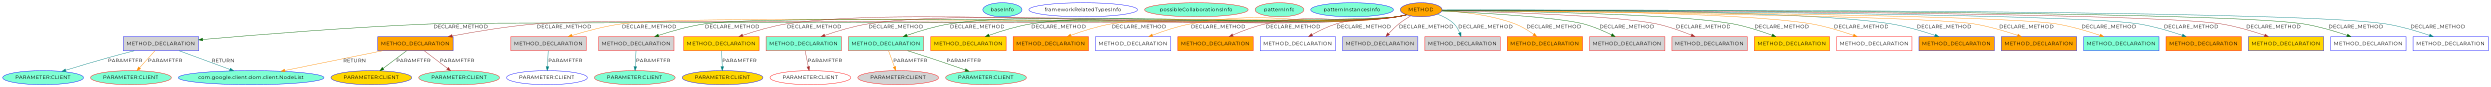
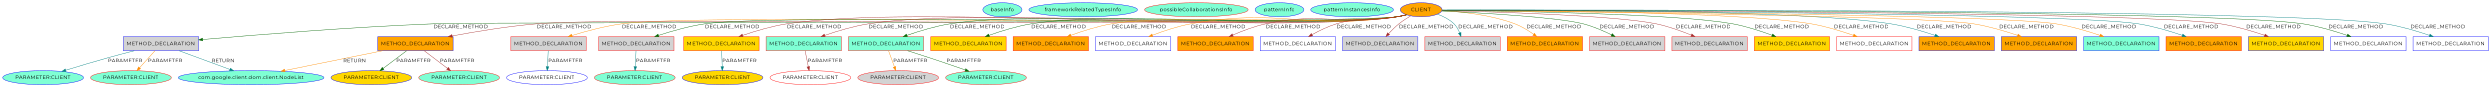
(1083, 10) -> (1083, 10)
(1280, 10) -> (1280, 10)
(1421, 10) -> (1421, 10)
